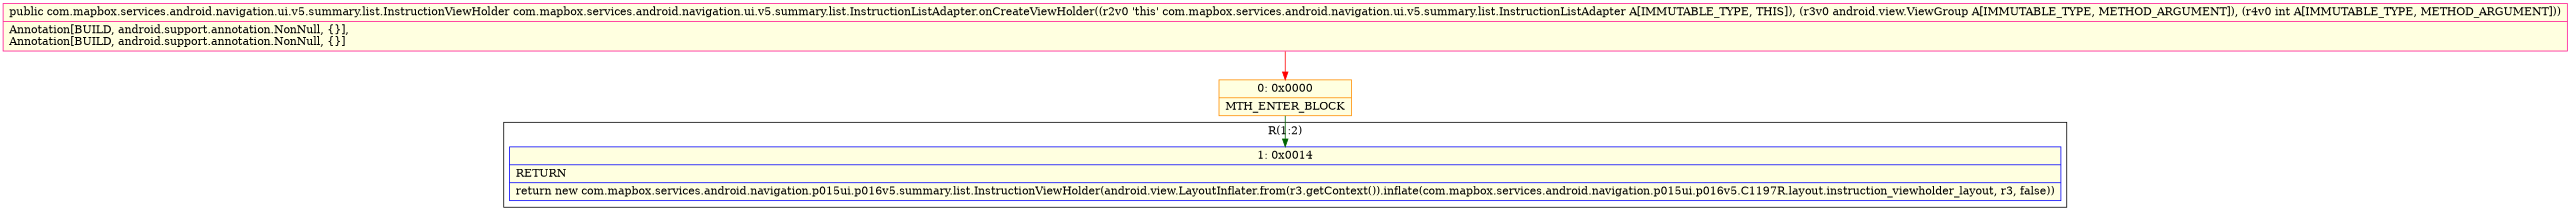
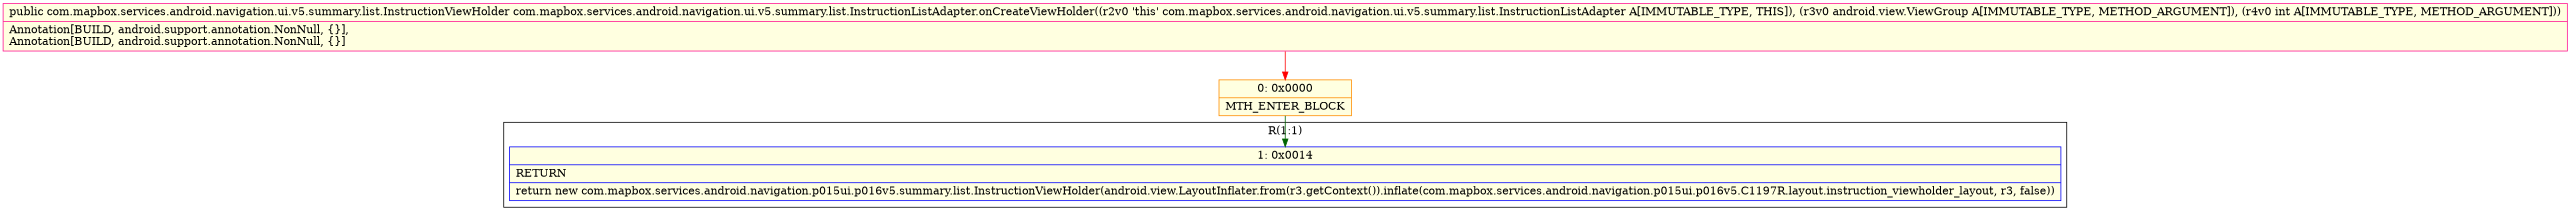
(1285, 131) -> (1285, 131)
